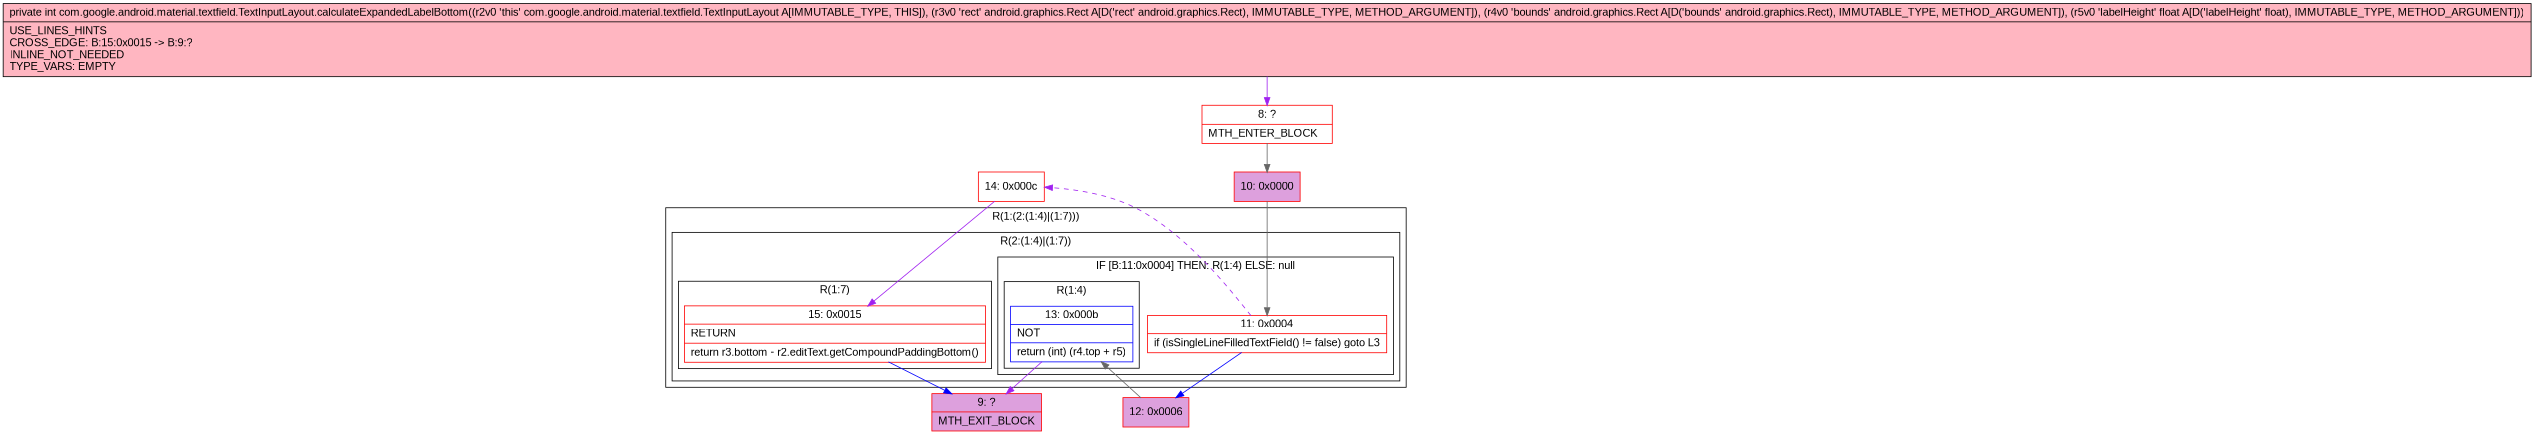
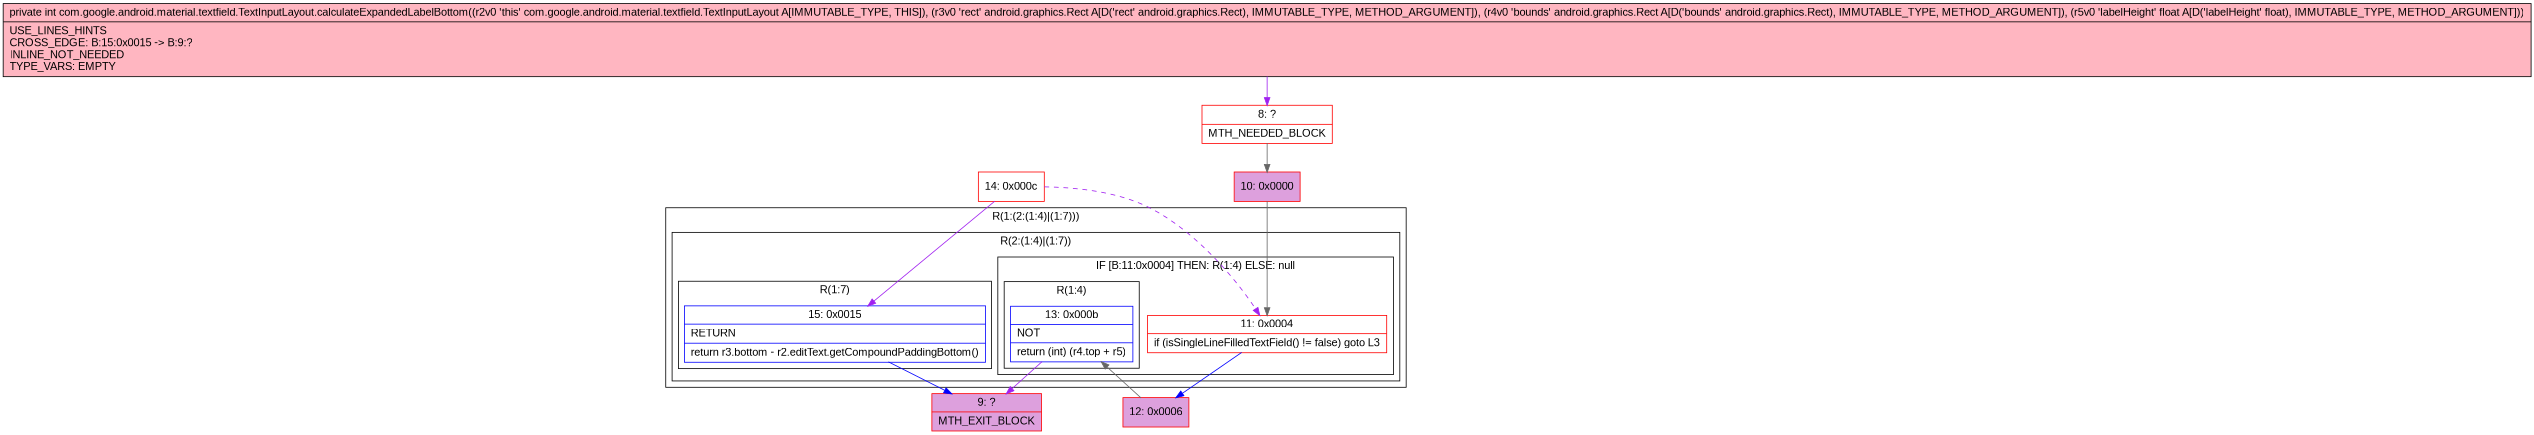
(1263, 133) -> (1267, 133)
(1161, 224) -> (1167, 218)
(835, 334) -> (835, 334)
